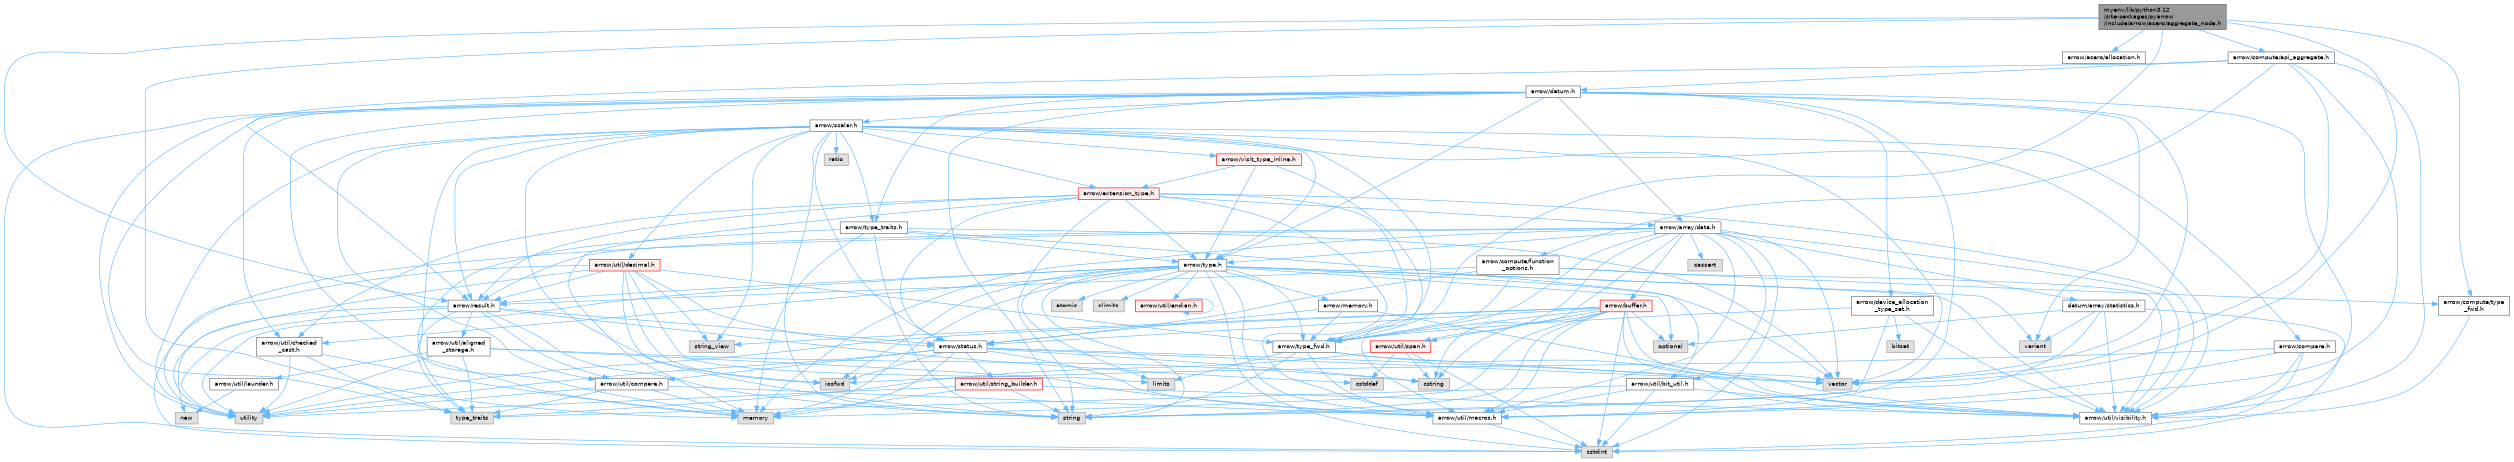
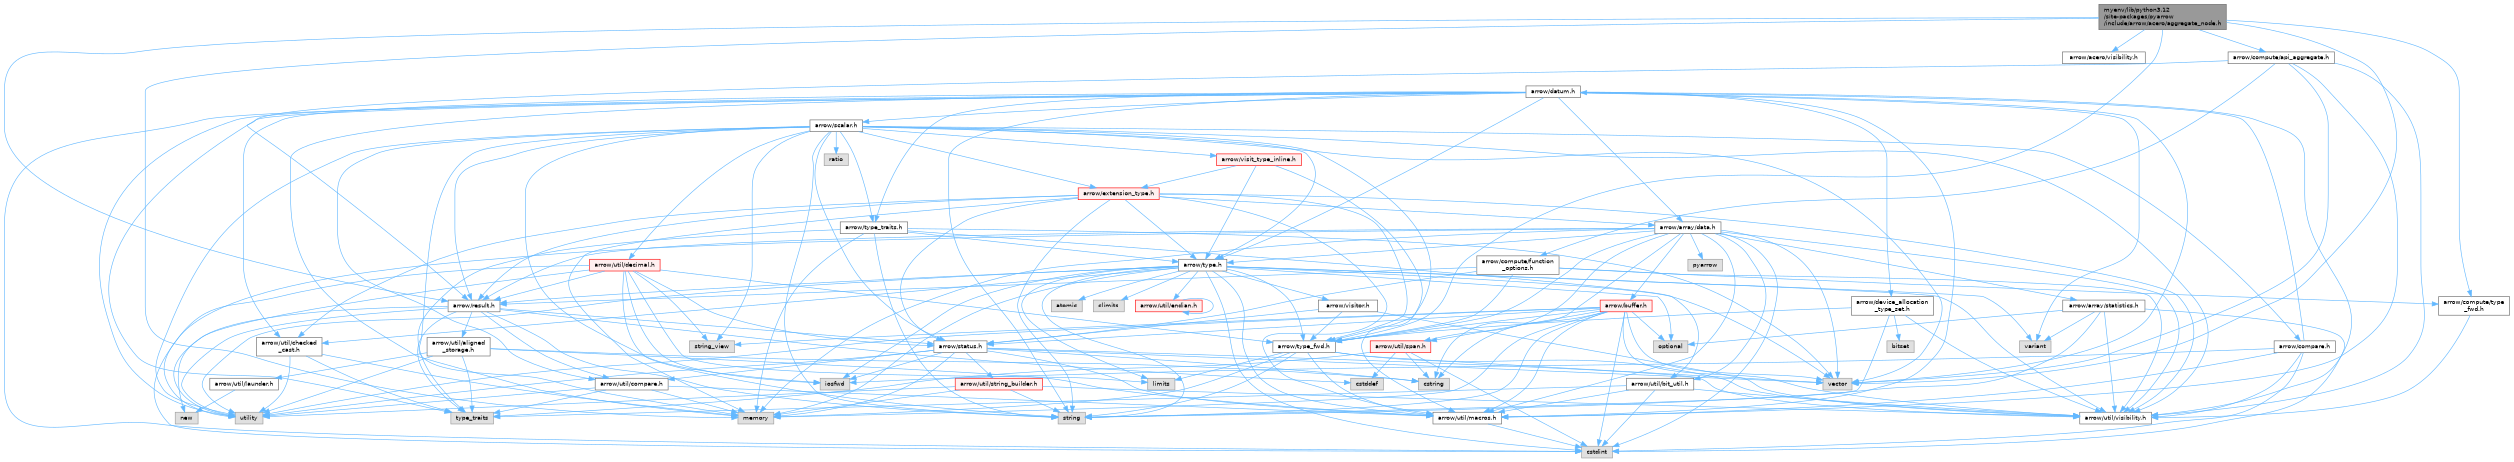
(2104, 58) -> (2104, 58)
(1907, 75) -> (2249, 127)
(1705, 265) -> (1705, 265)
(1348, 306) -> (1348, 306)
(2104, 306) -> (2104, 306)
none -> (1013, 406)
